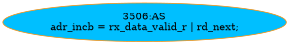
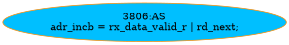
(145, 22) -> (145, 22)
